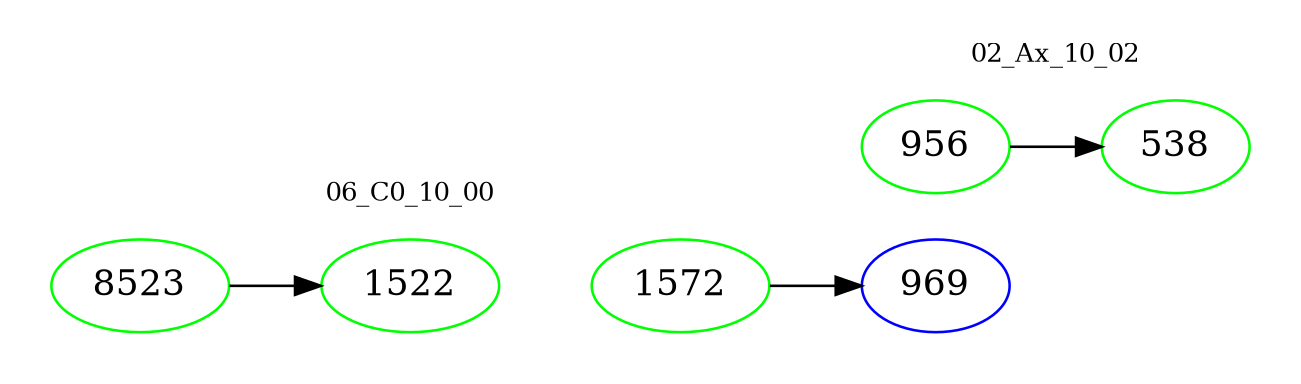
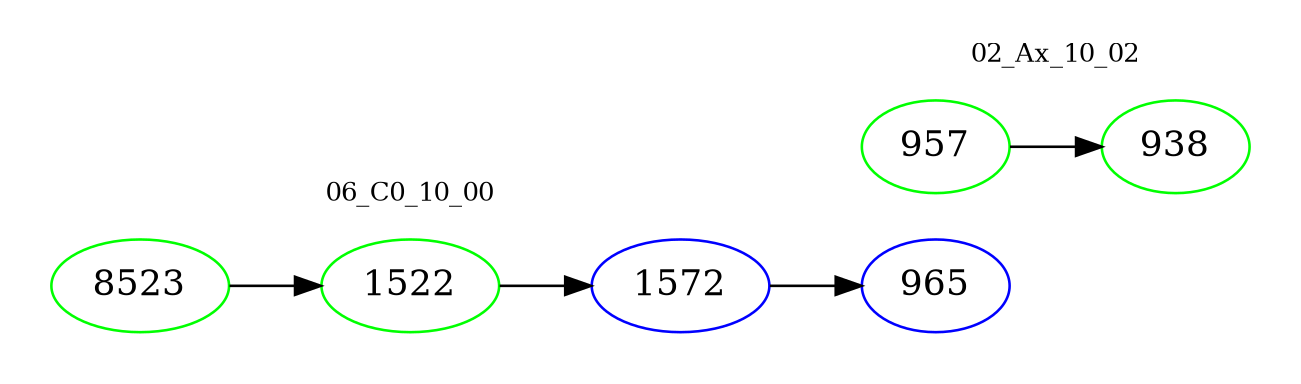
(936, 147) -> (936, 147)
(1176, 147) -> (1176, 147)
none -> (532, 286)
(681, 286) -> (681, 286)
(936, 286) -> (936, 286)
